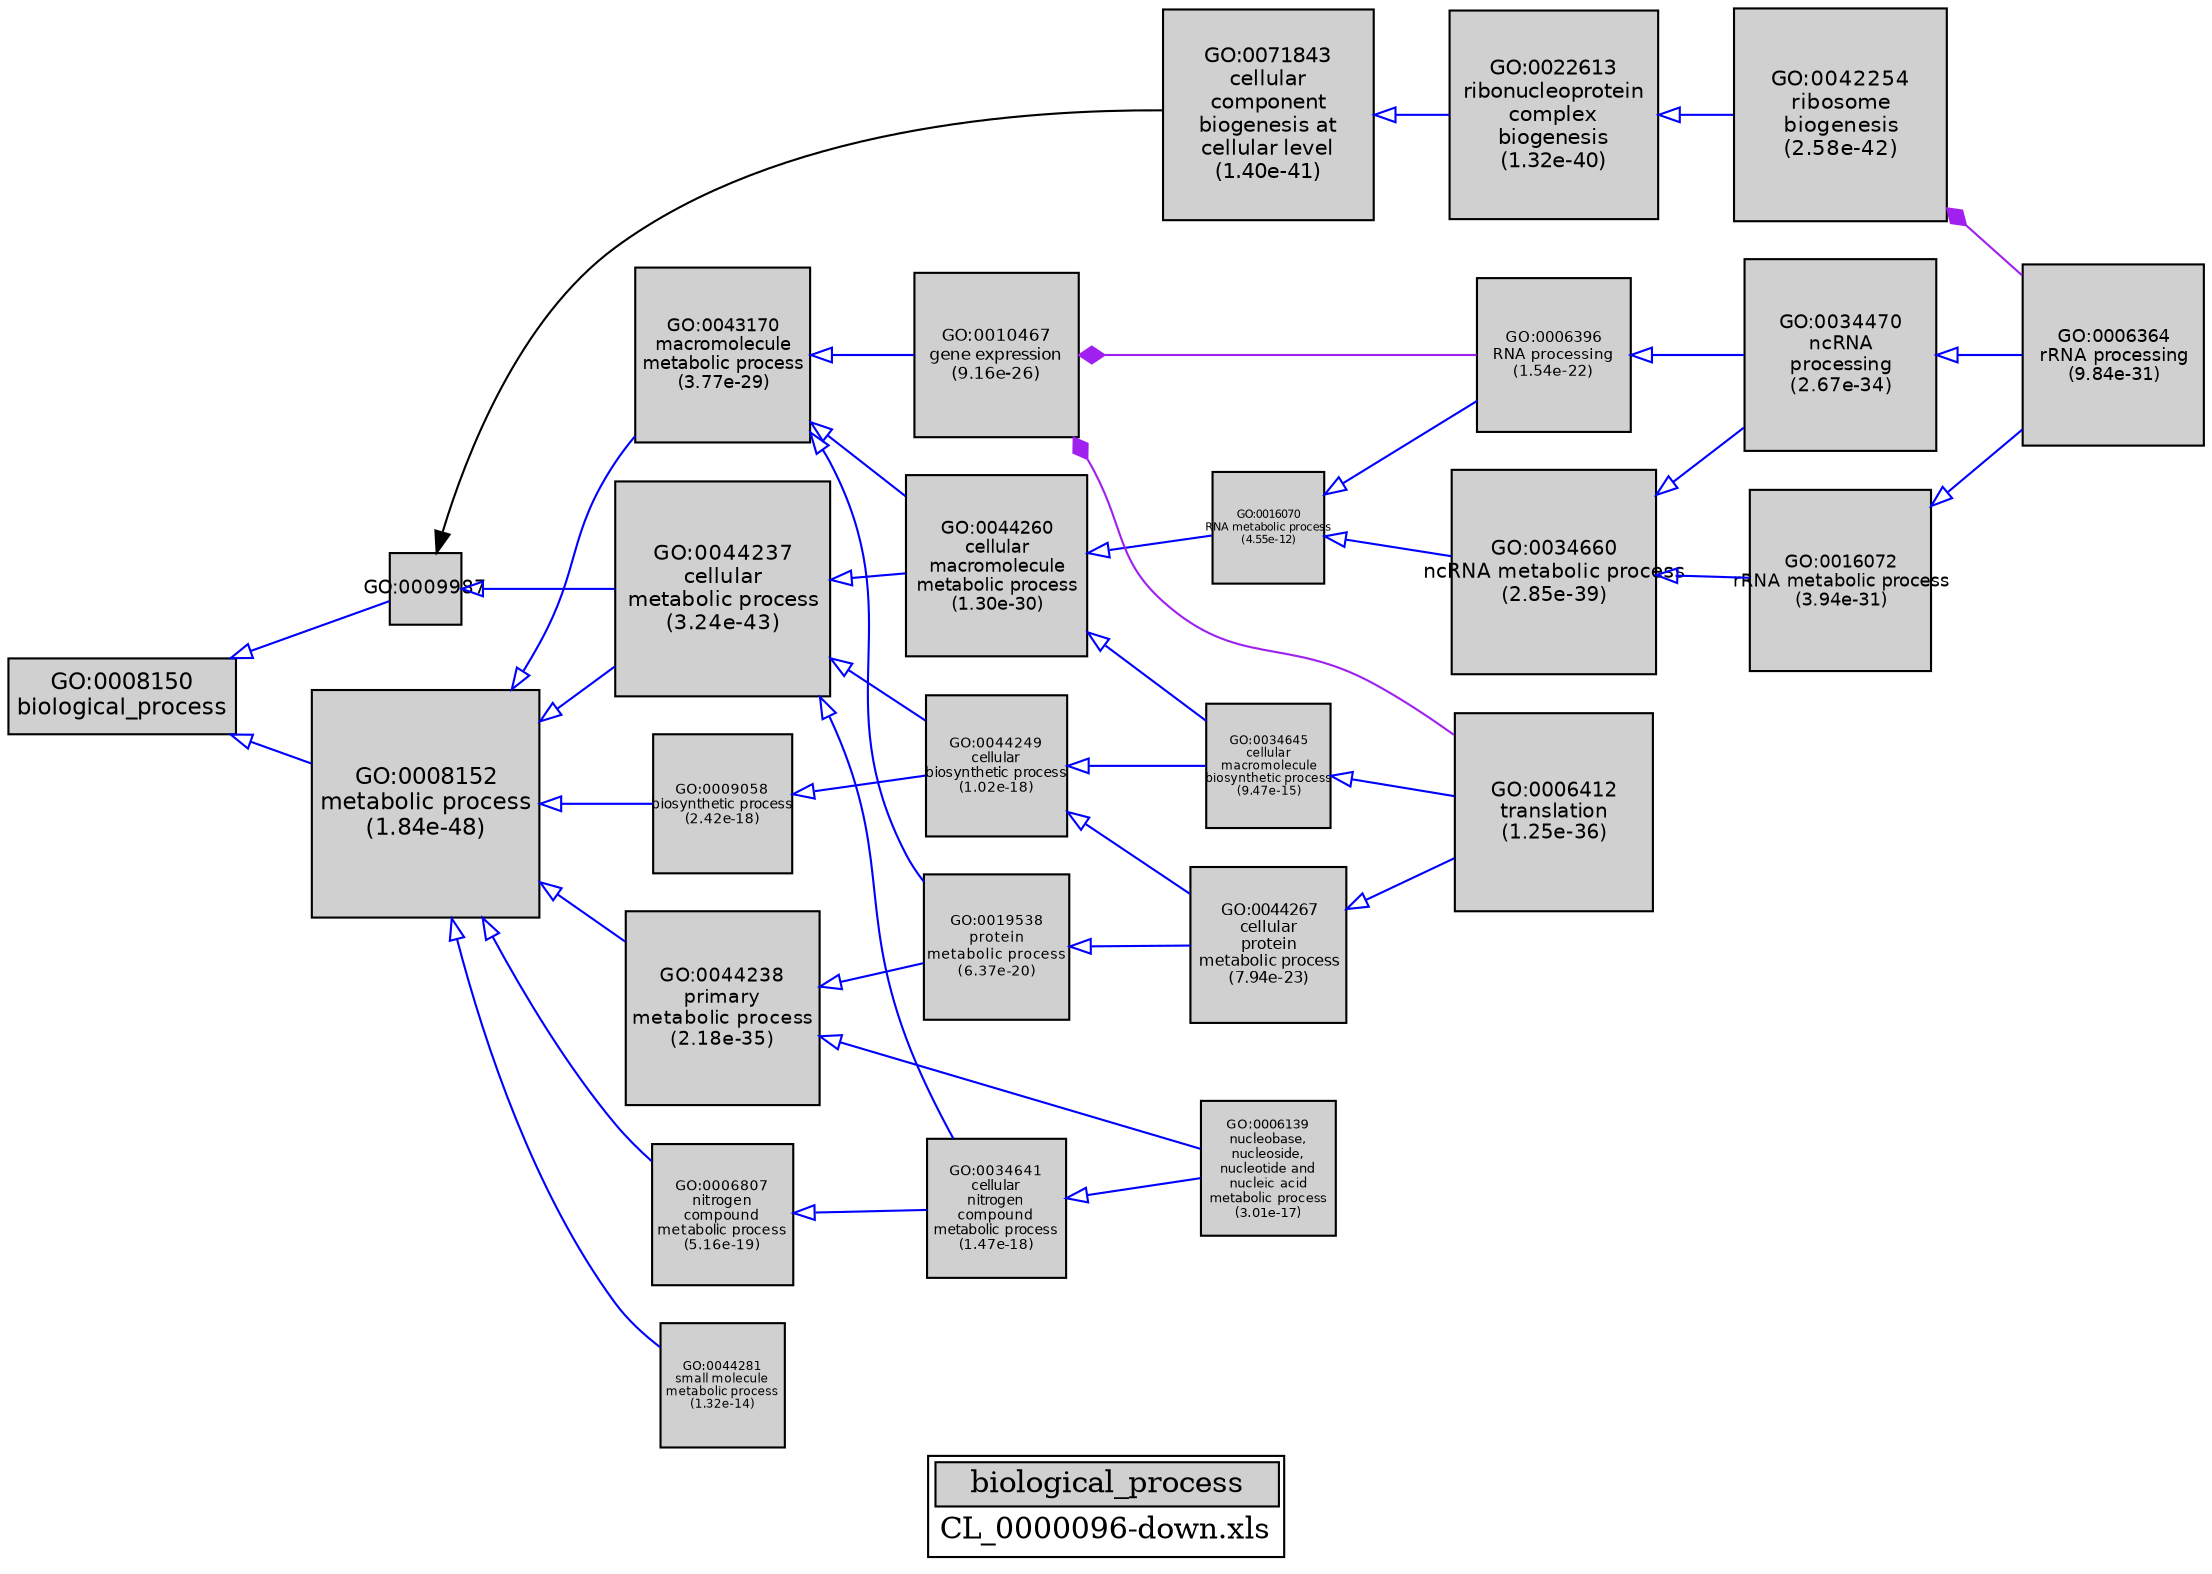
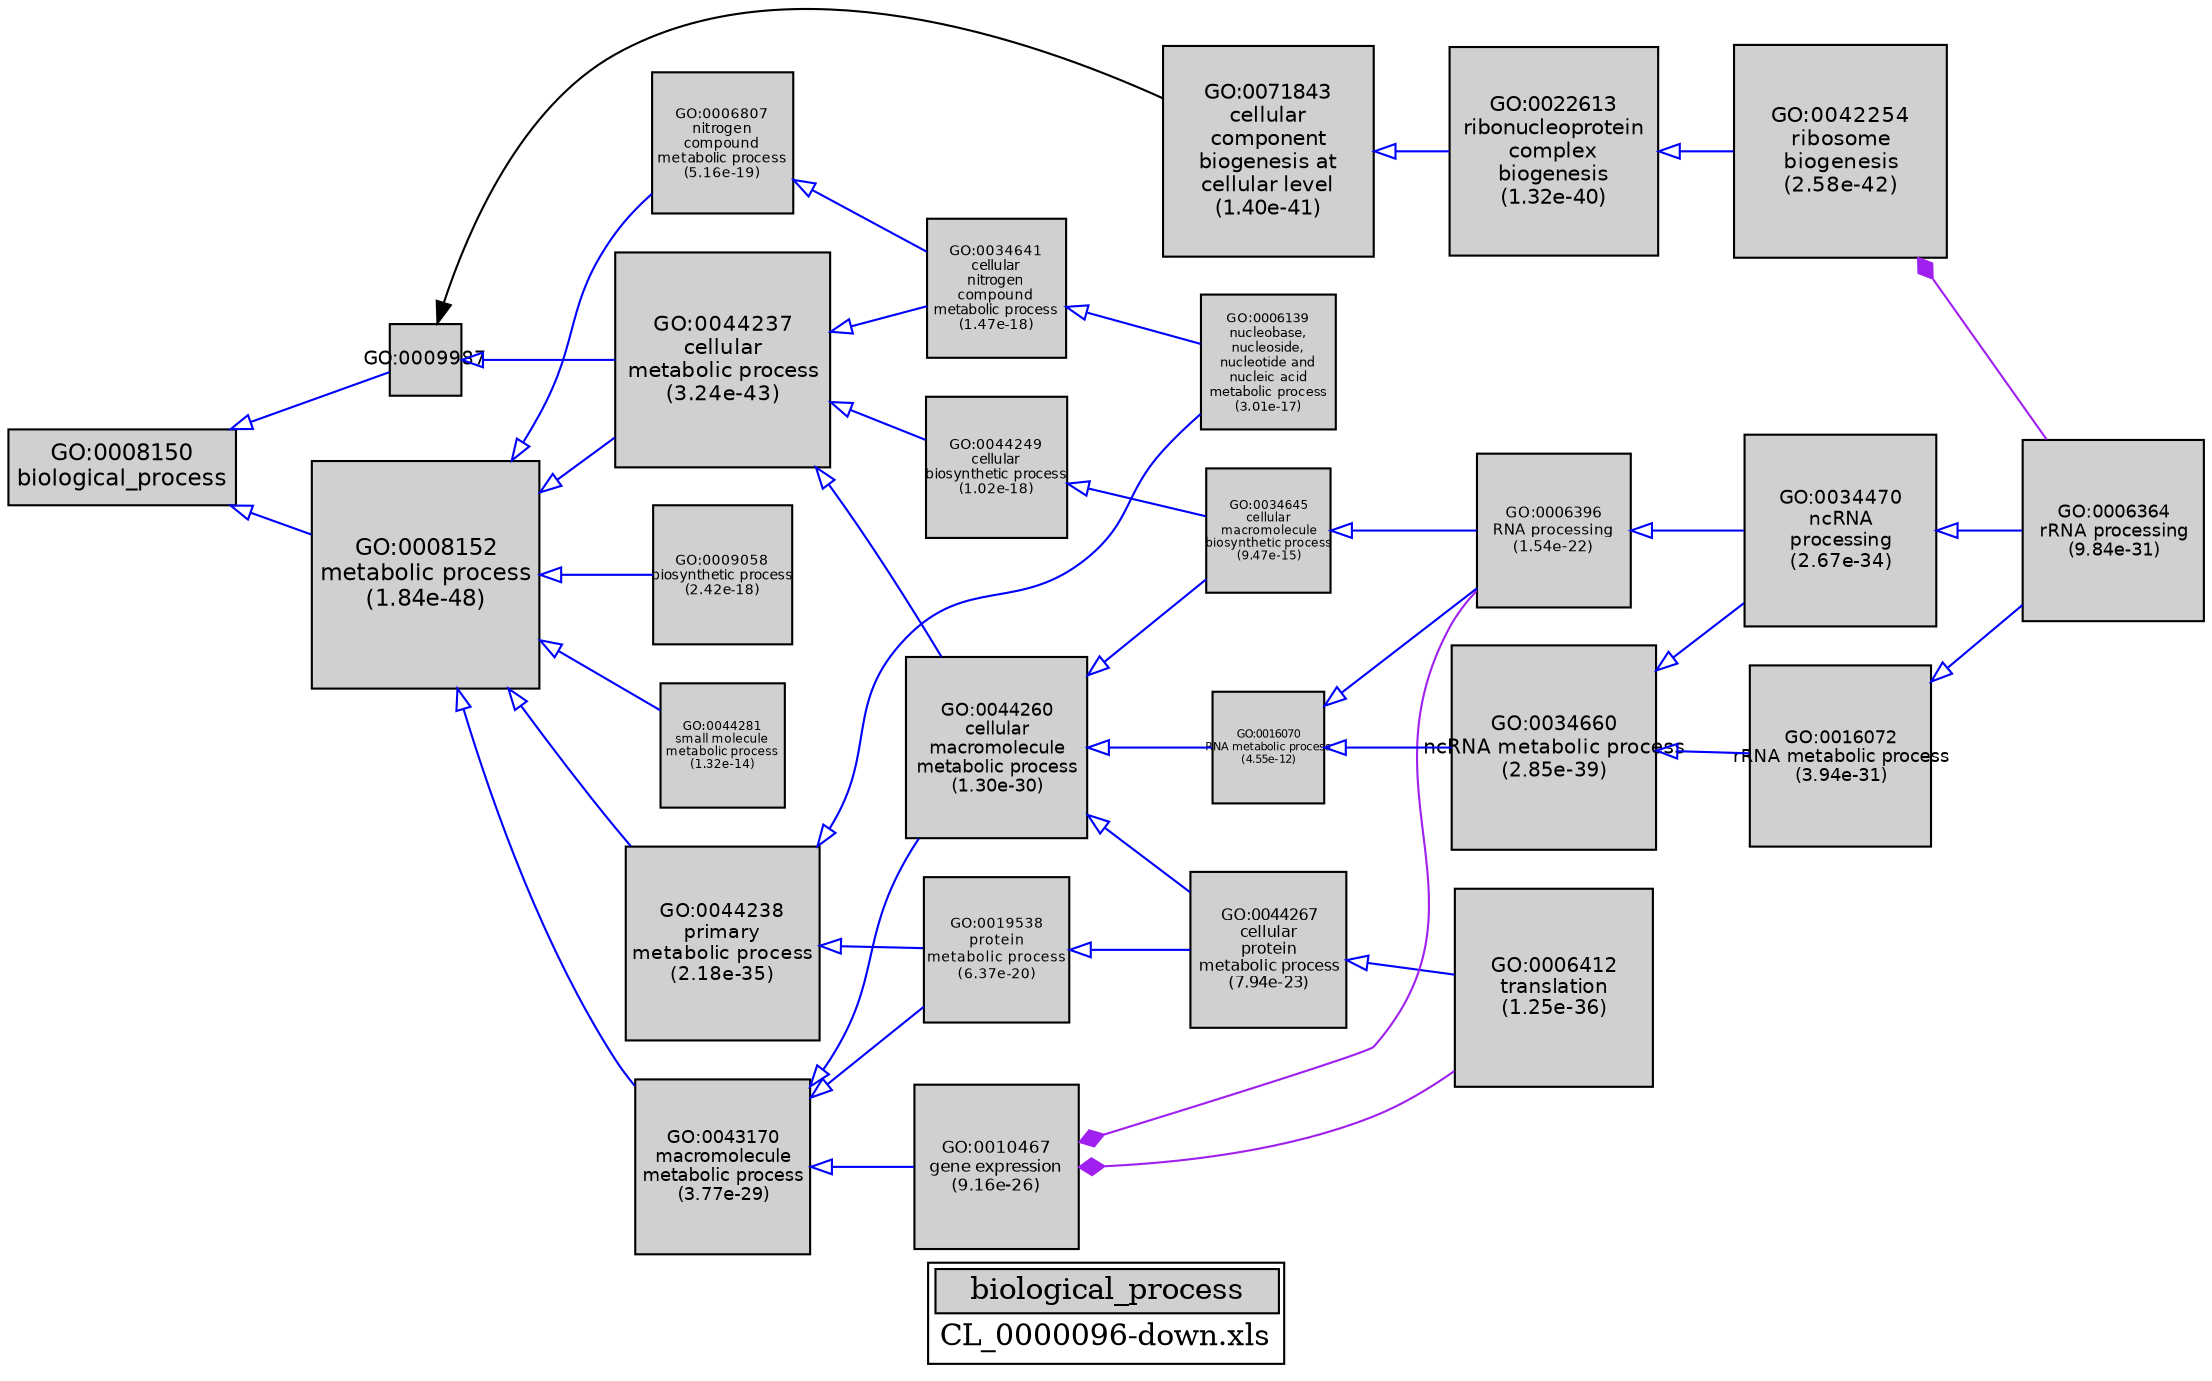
(892, 780) -> none
(1403, 788) -> (1414, 531)
(1138, 859) -> (1148, 860)
